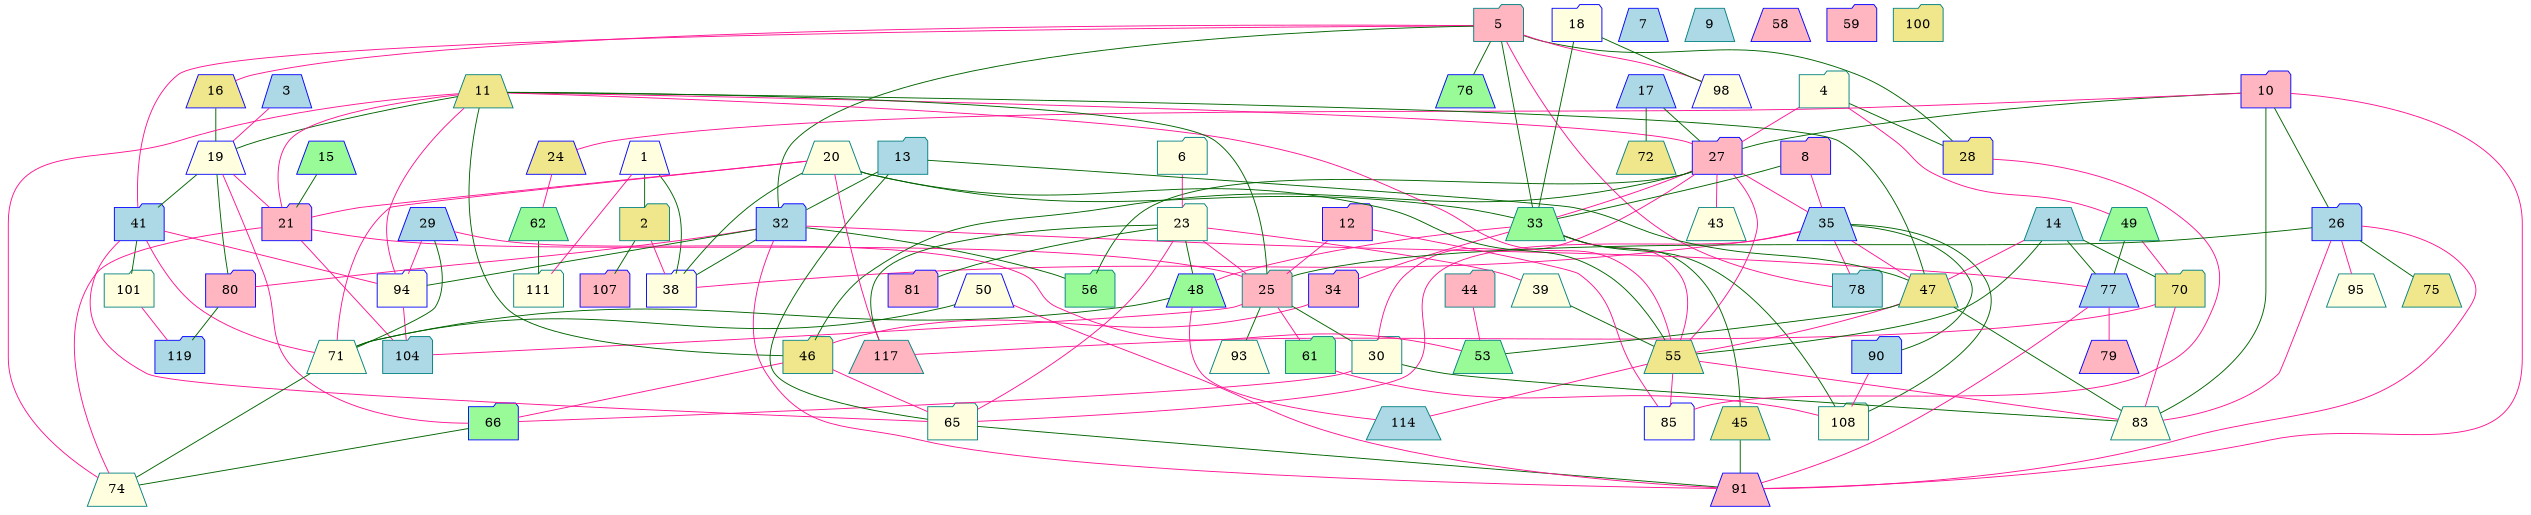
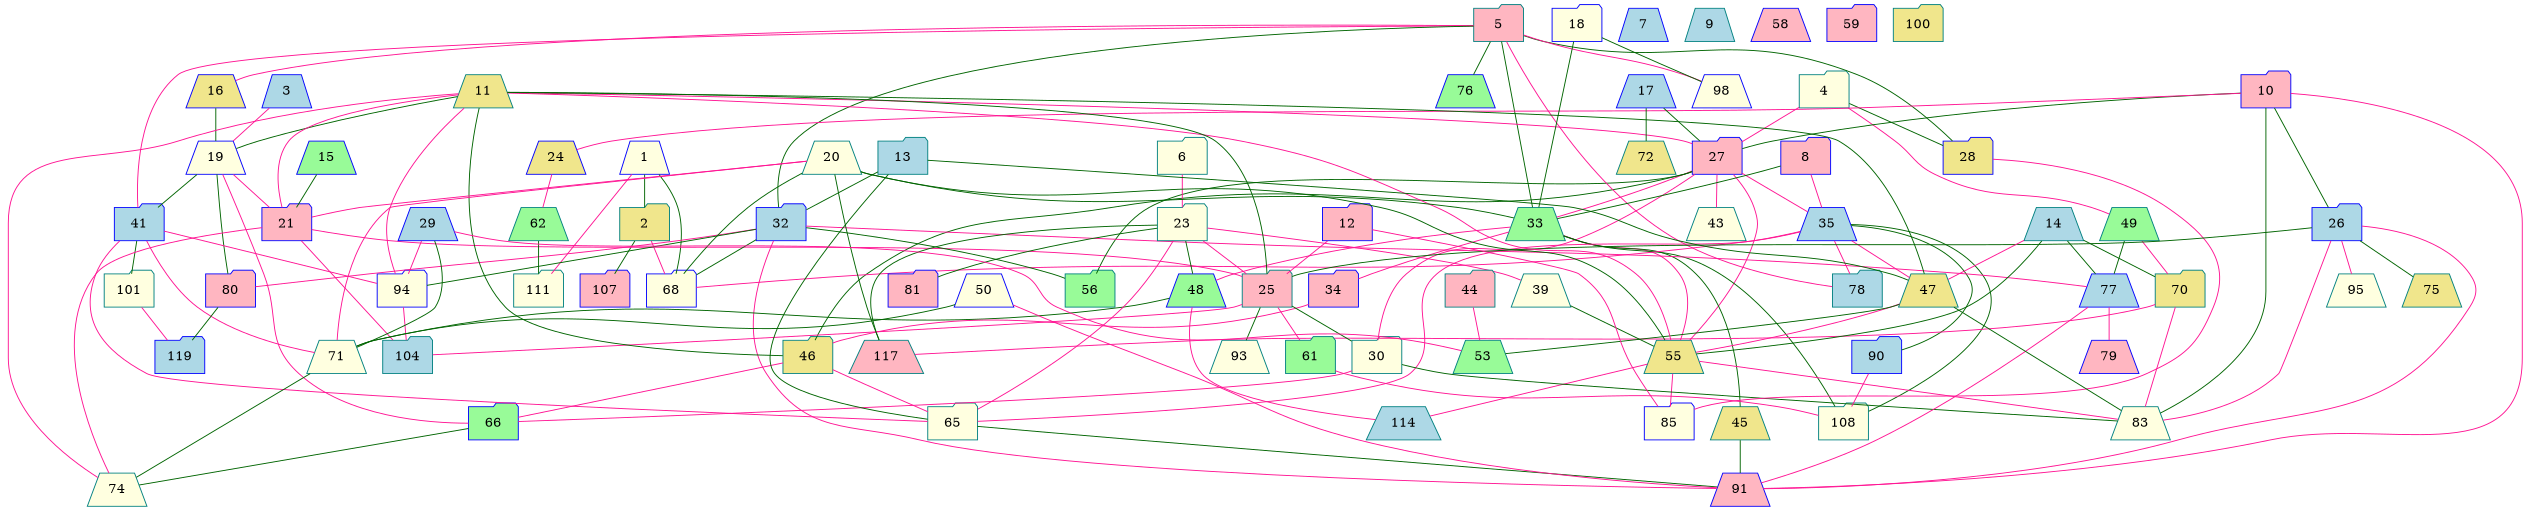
(853, 258) -> (853, 258)
(671, 290) -> (671, 290)
